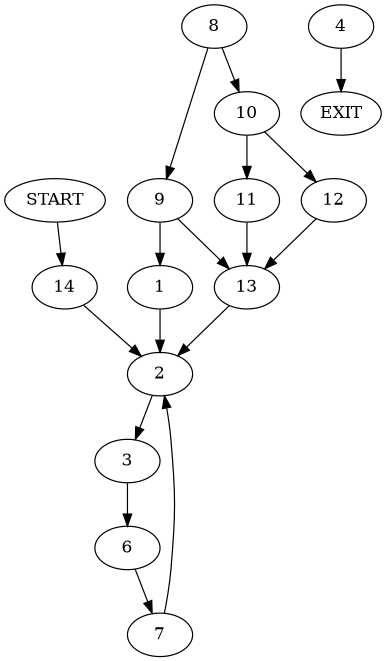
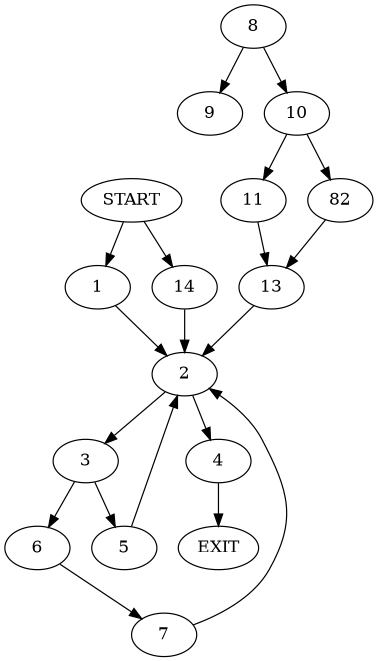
(334, 200) -> (340, 200)
(160, 238) -> (117, 238)
(199, 239) -> none
none -> (199, 412)
none -> (124, 548)
